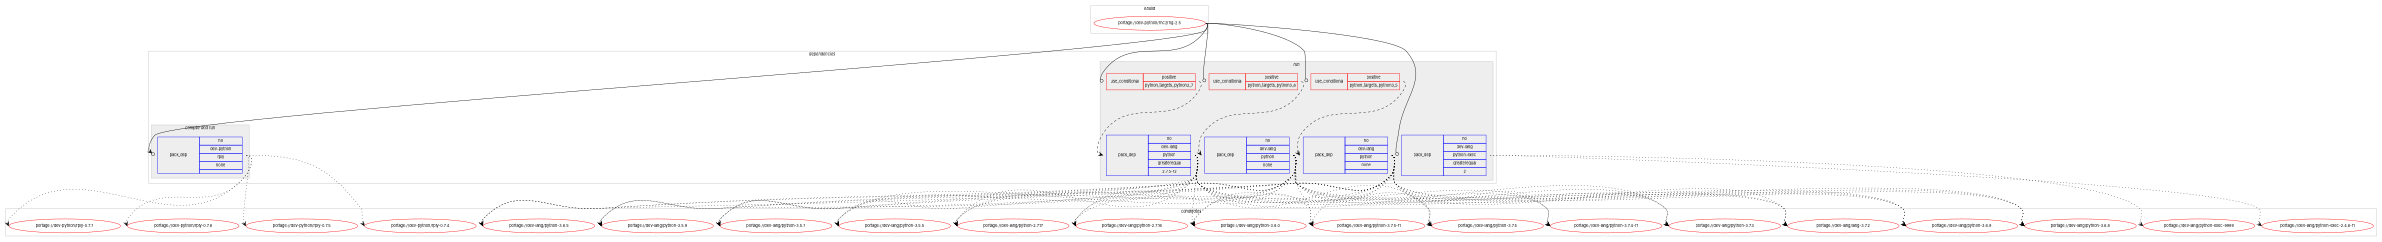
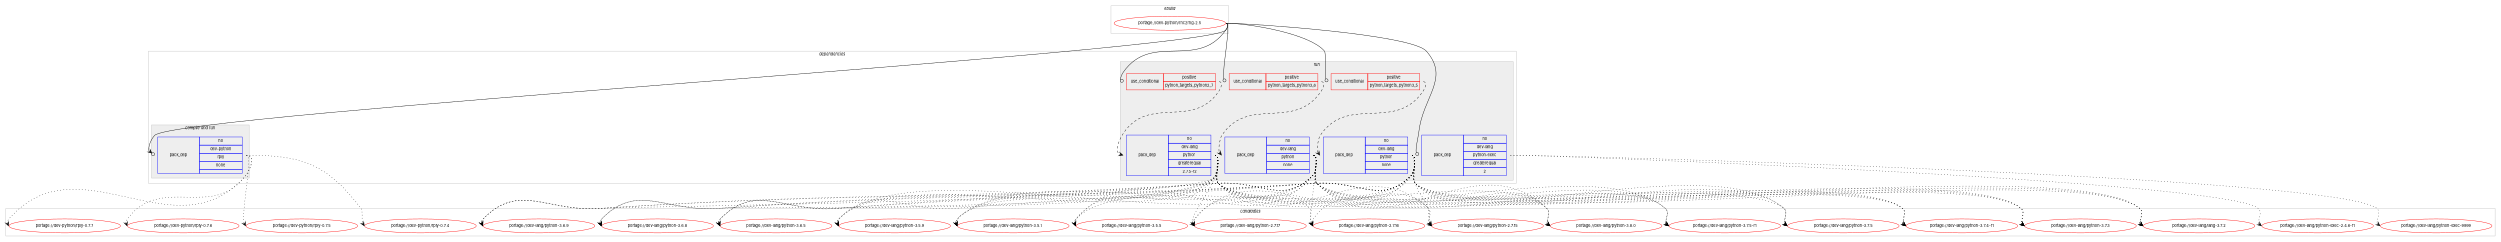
none -> (1488, 226)
